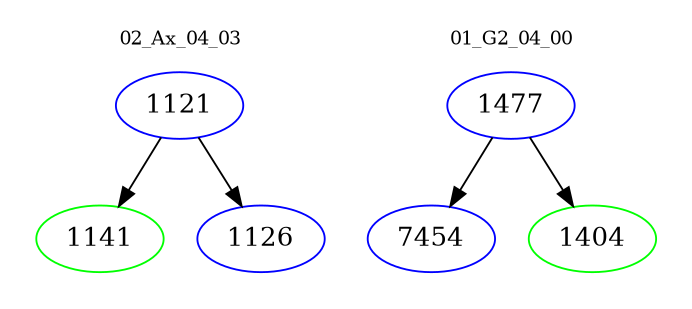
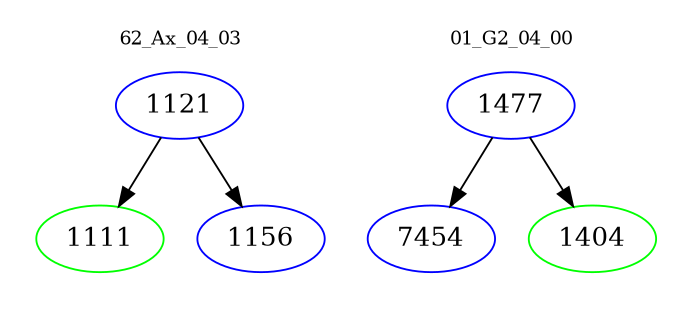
(181, 40) -> (181, 40)
(100, 239) -> (100, 239)
(261, 239) -> (261, 239)
